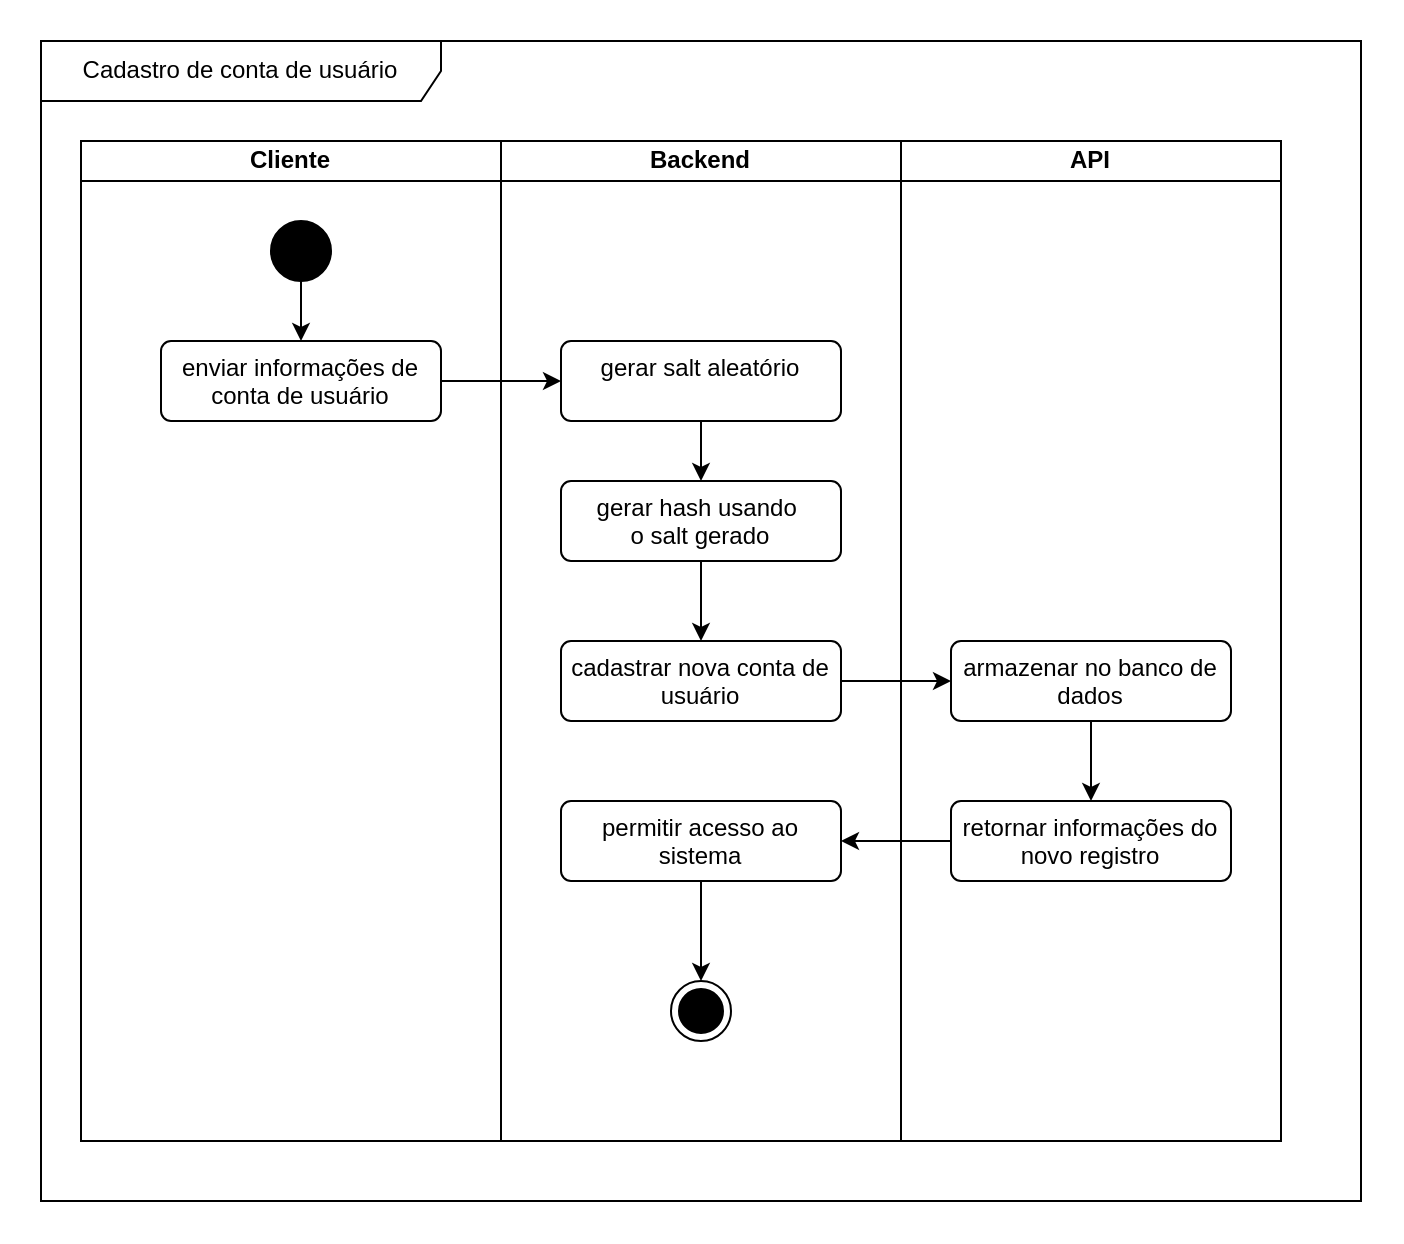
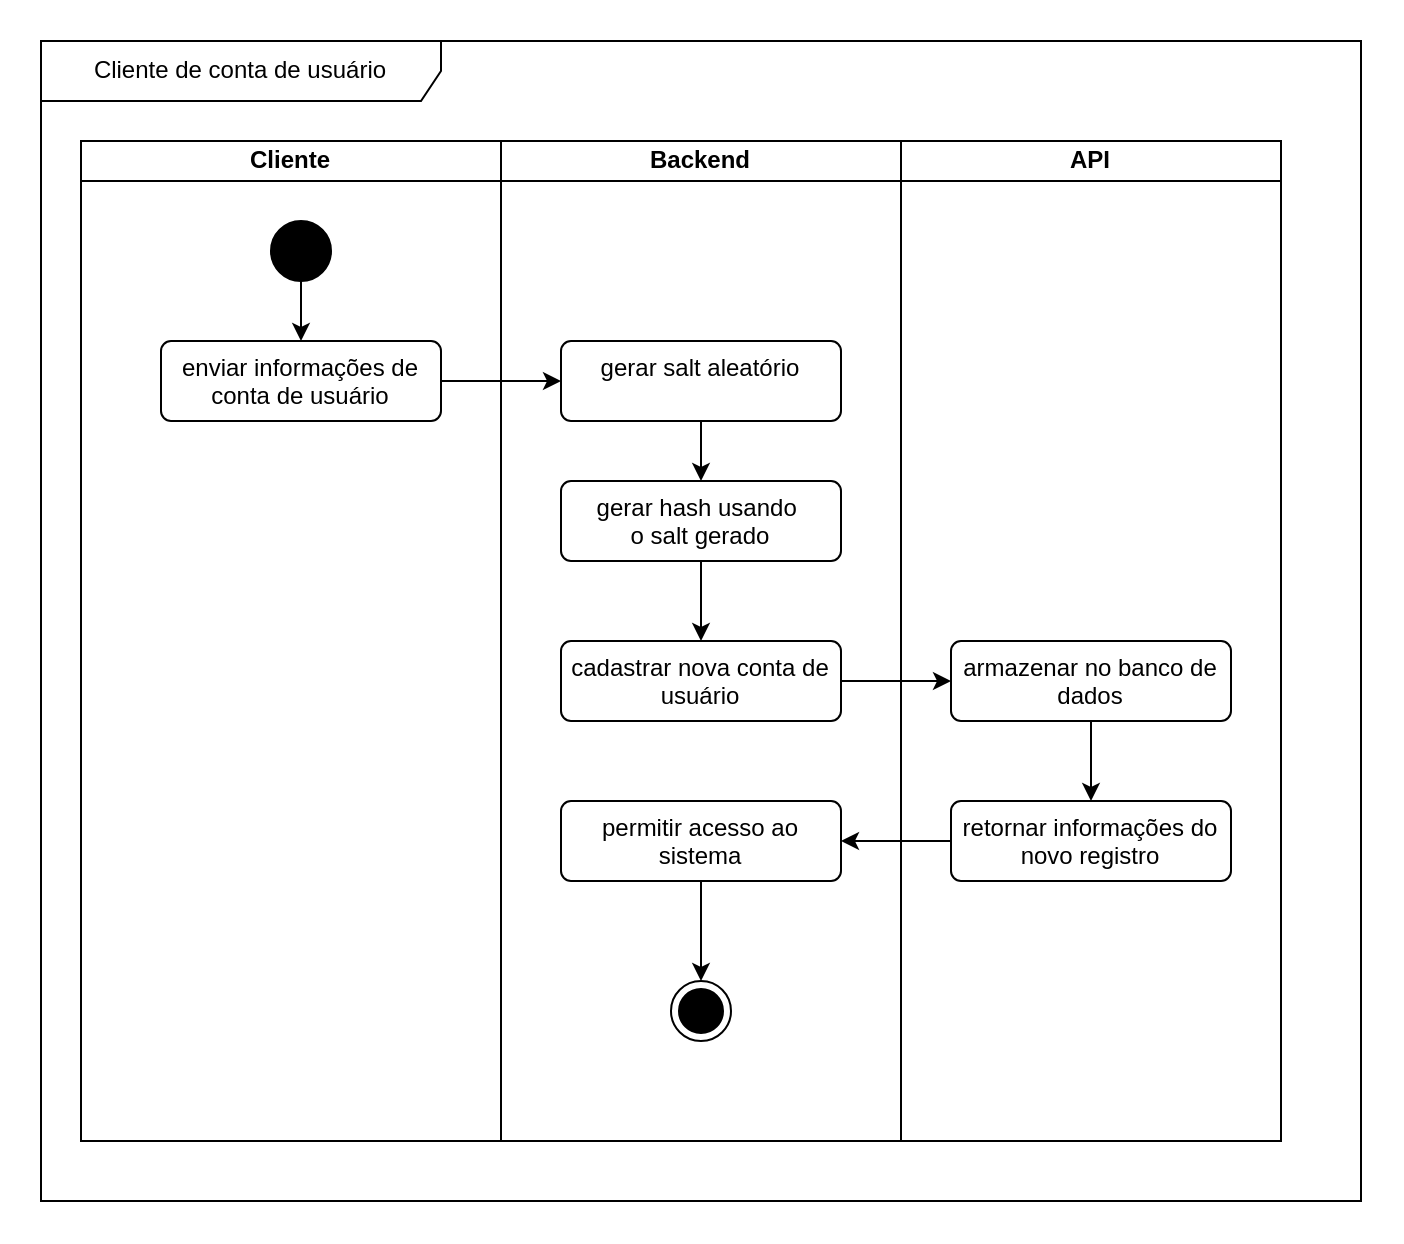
(241, 71) -> (241, 71)
